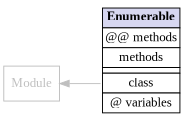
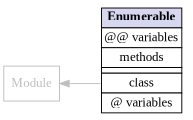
(141, 37) -> (142, 37)
